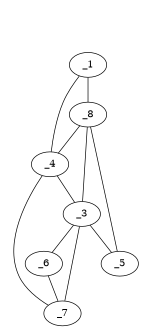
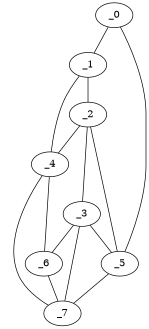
none -> (114, 15)
(88, 115) -> (88, 115)
(66, 189) -> (47, 214)
none -> (91, 289)
